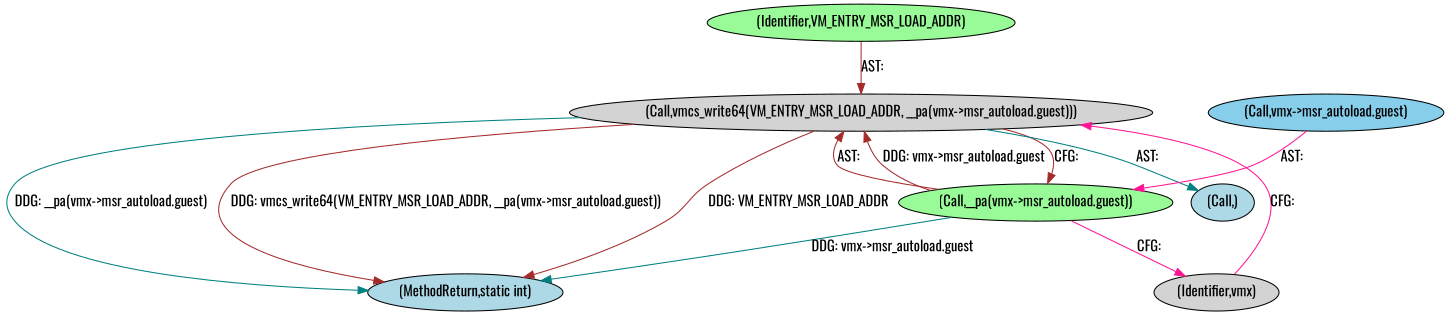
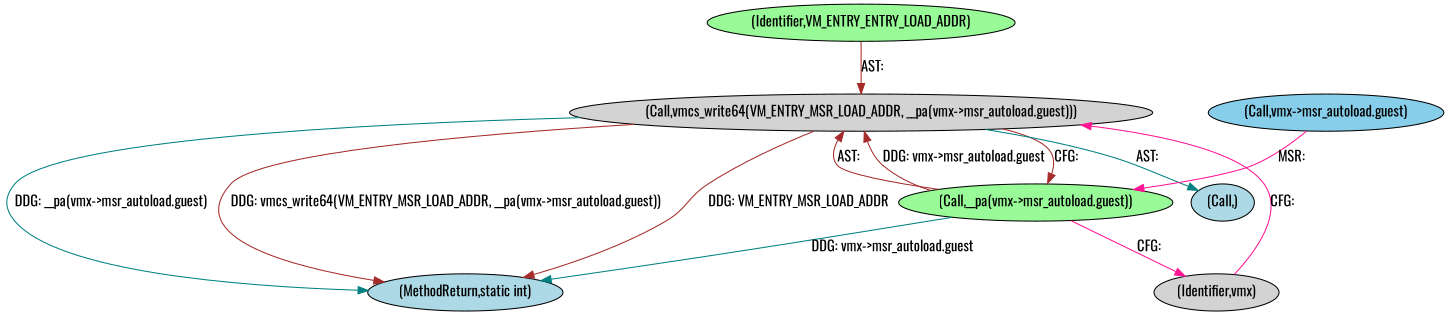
(861, 23) -> (861, 23)
(1294, 158) -> (1294, 158)
